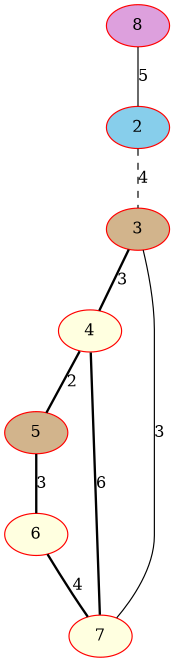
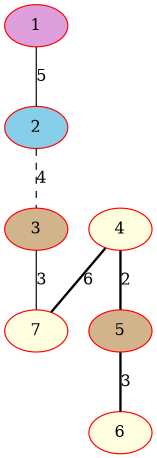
(138, 26) -> (36, 26)
(114, 280) -> none
(67, 586) -> none
